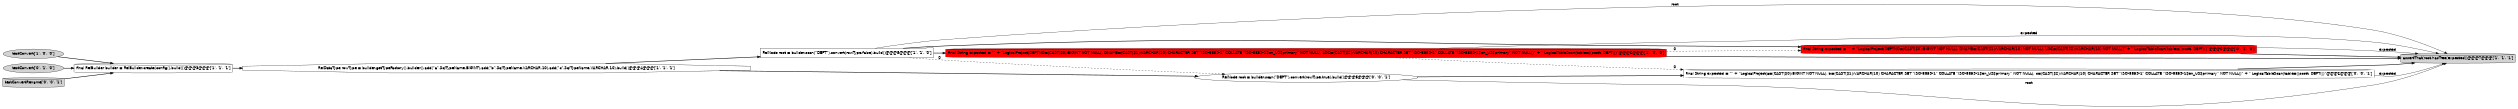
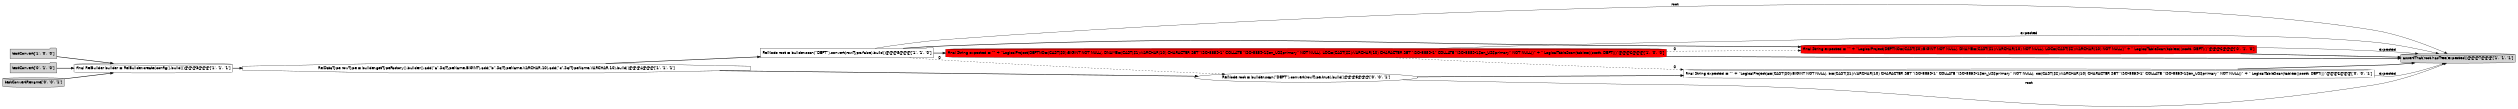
(33, 54) -> (33, 54)
(33, 68) -> (33, 68)
